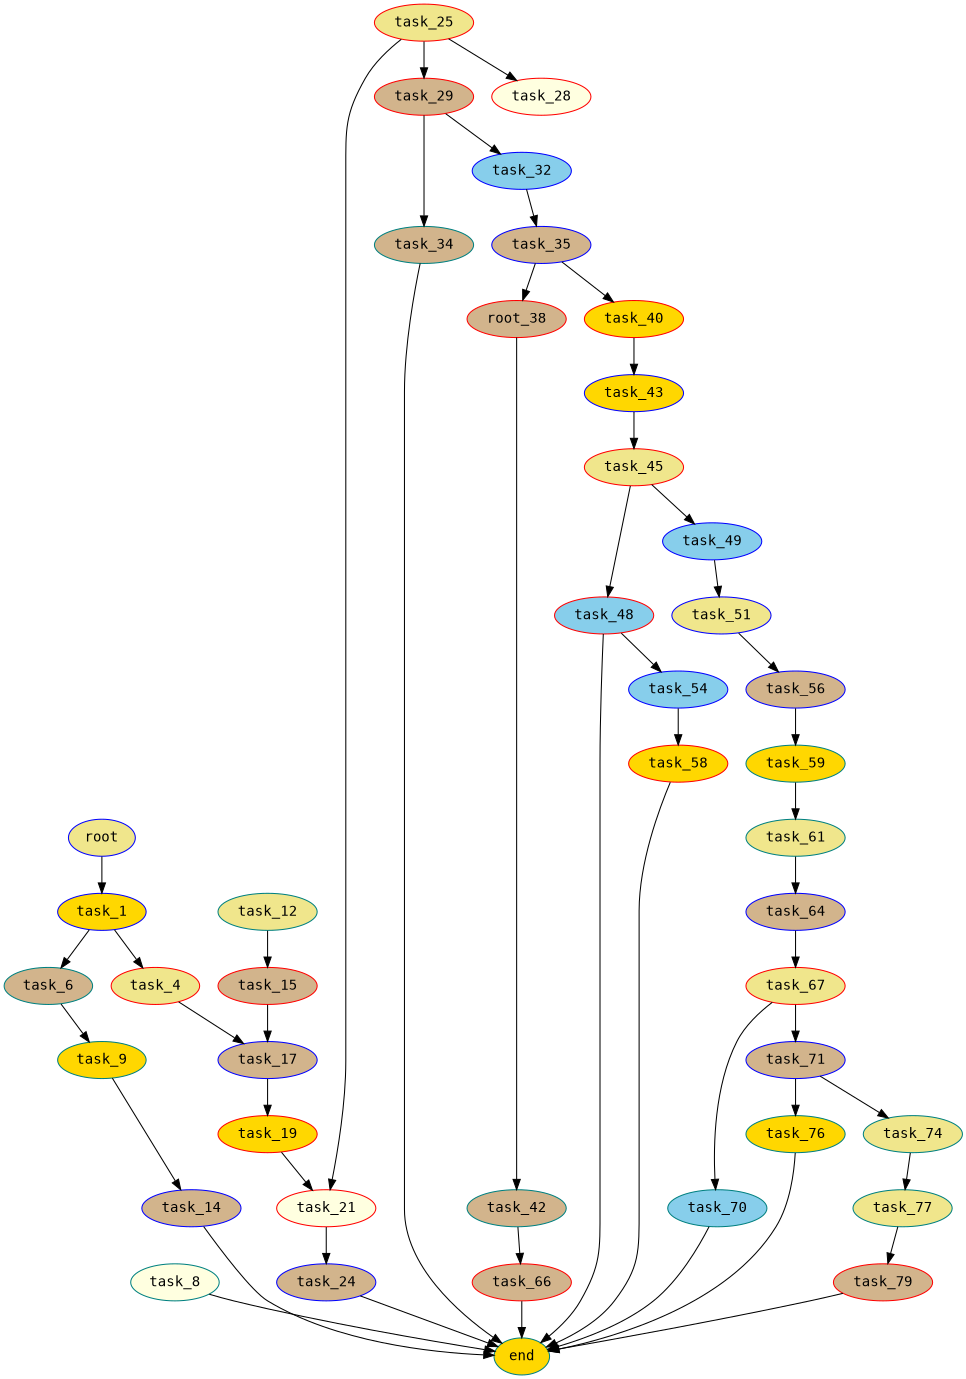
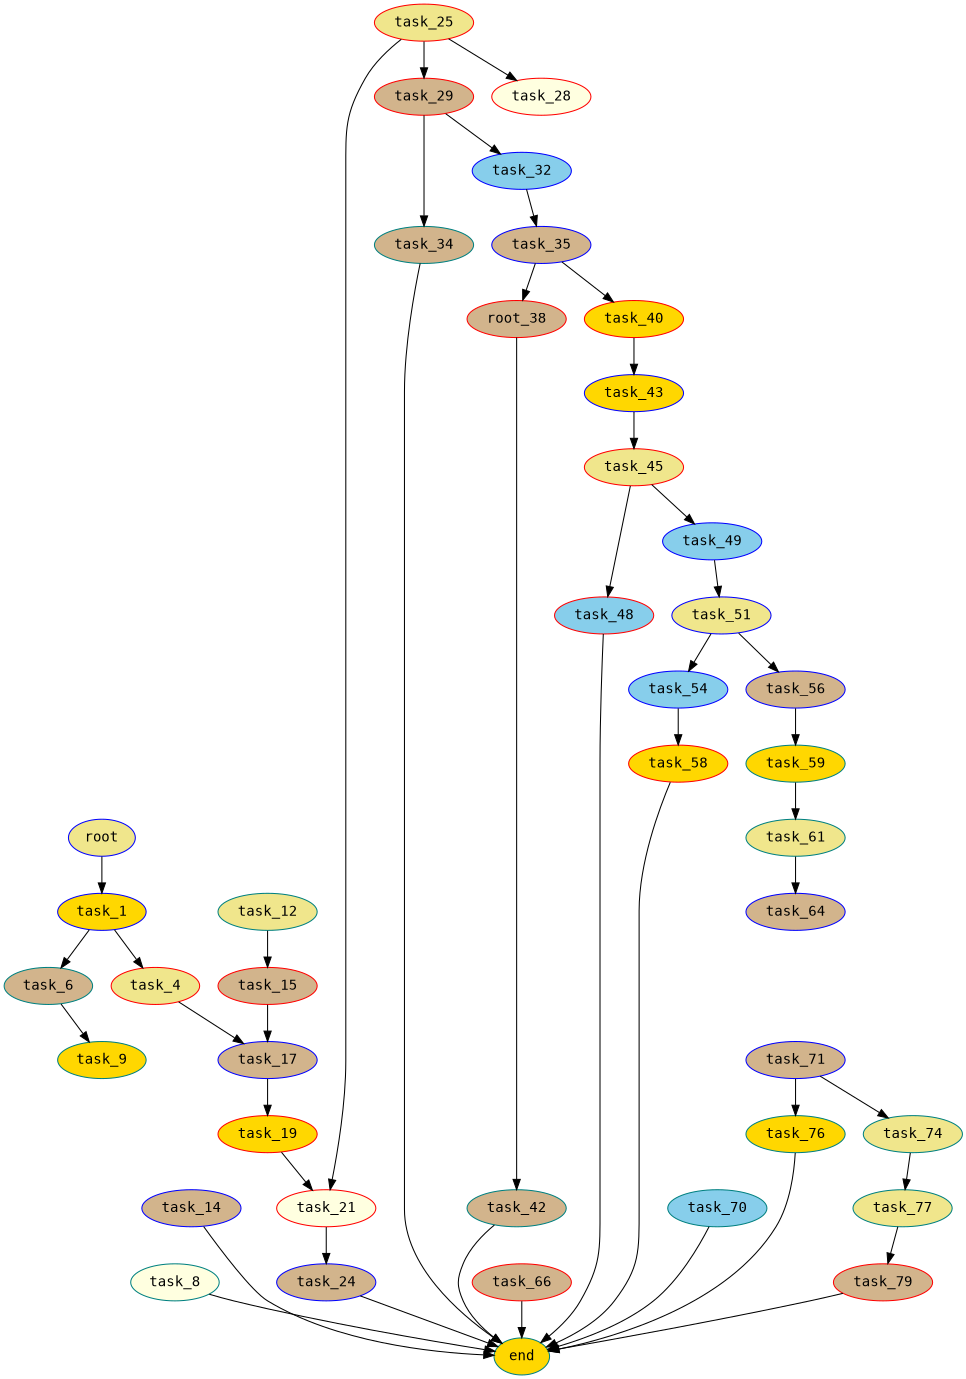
(638, 649) -> (702, 648)
(796, 986) -> none
(144, 1129) -> none
(519, 1240) -> (458, 1281)
